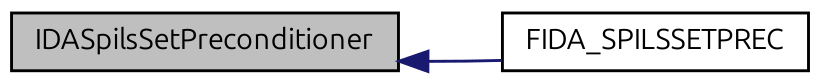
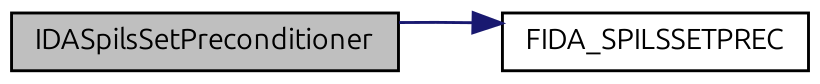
(465, 61) -> (436, 22)
